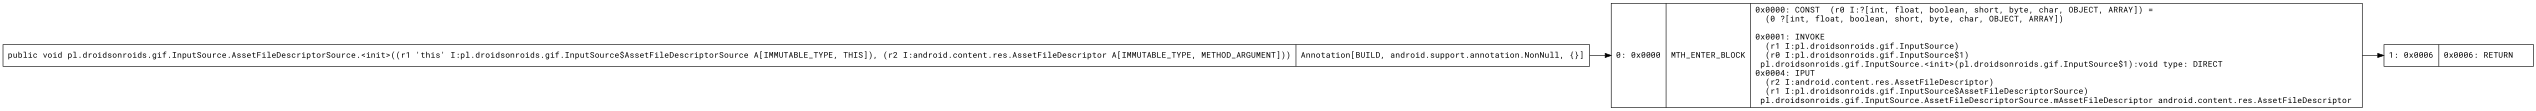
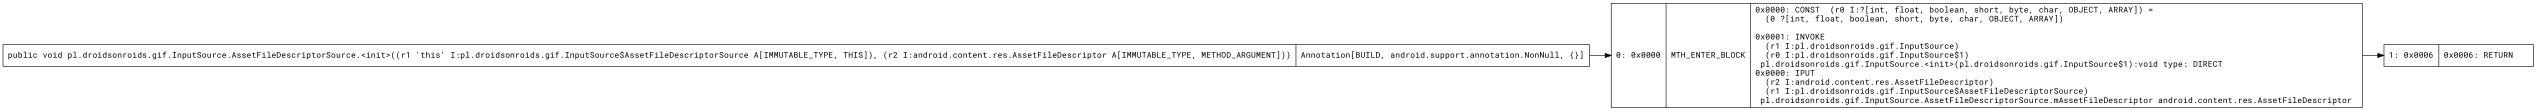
(1790, 73) -> (1790, 73)
